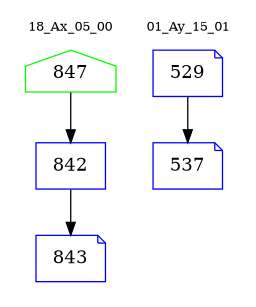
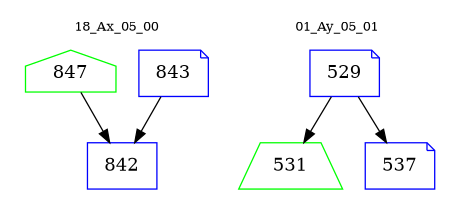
(188, 28) -> (337, 28)
none -> (291, 166)
(71, 206) -> (151, 114)
